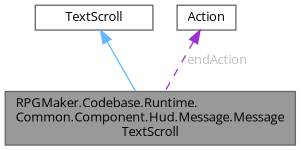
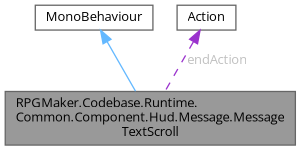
(94, 18) -> (94, 18)
